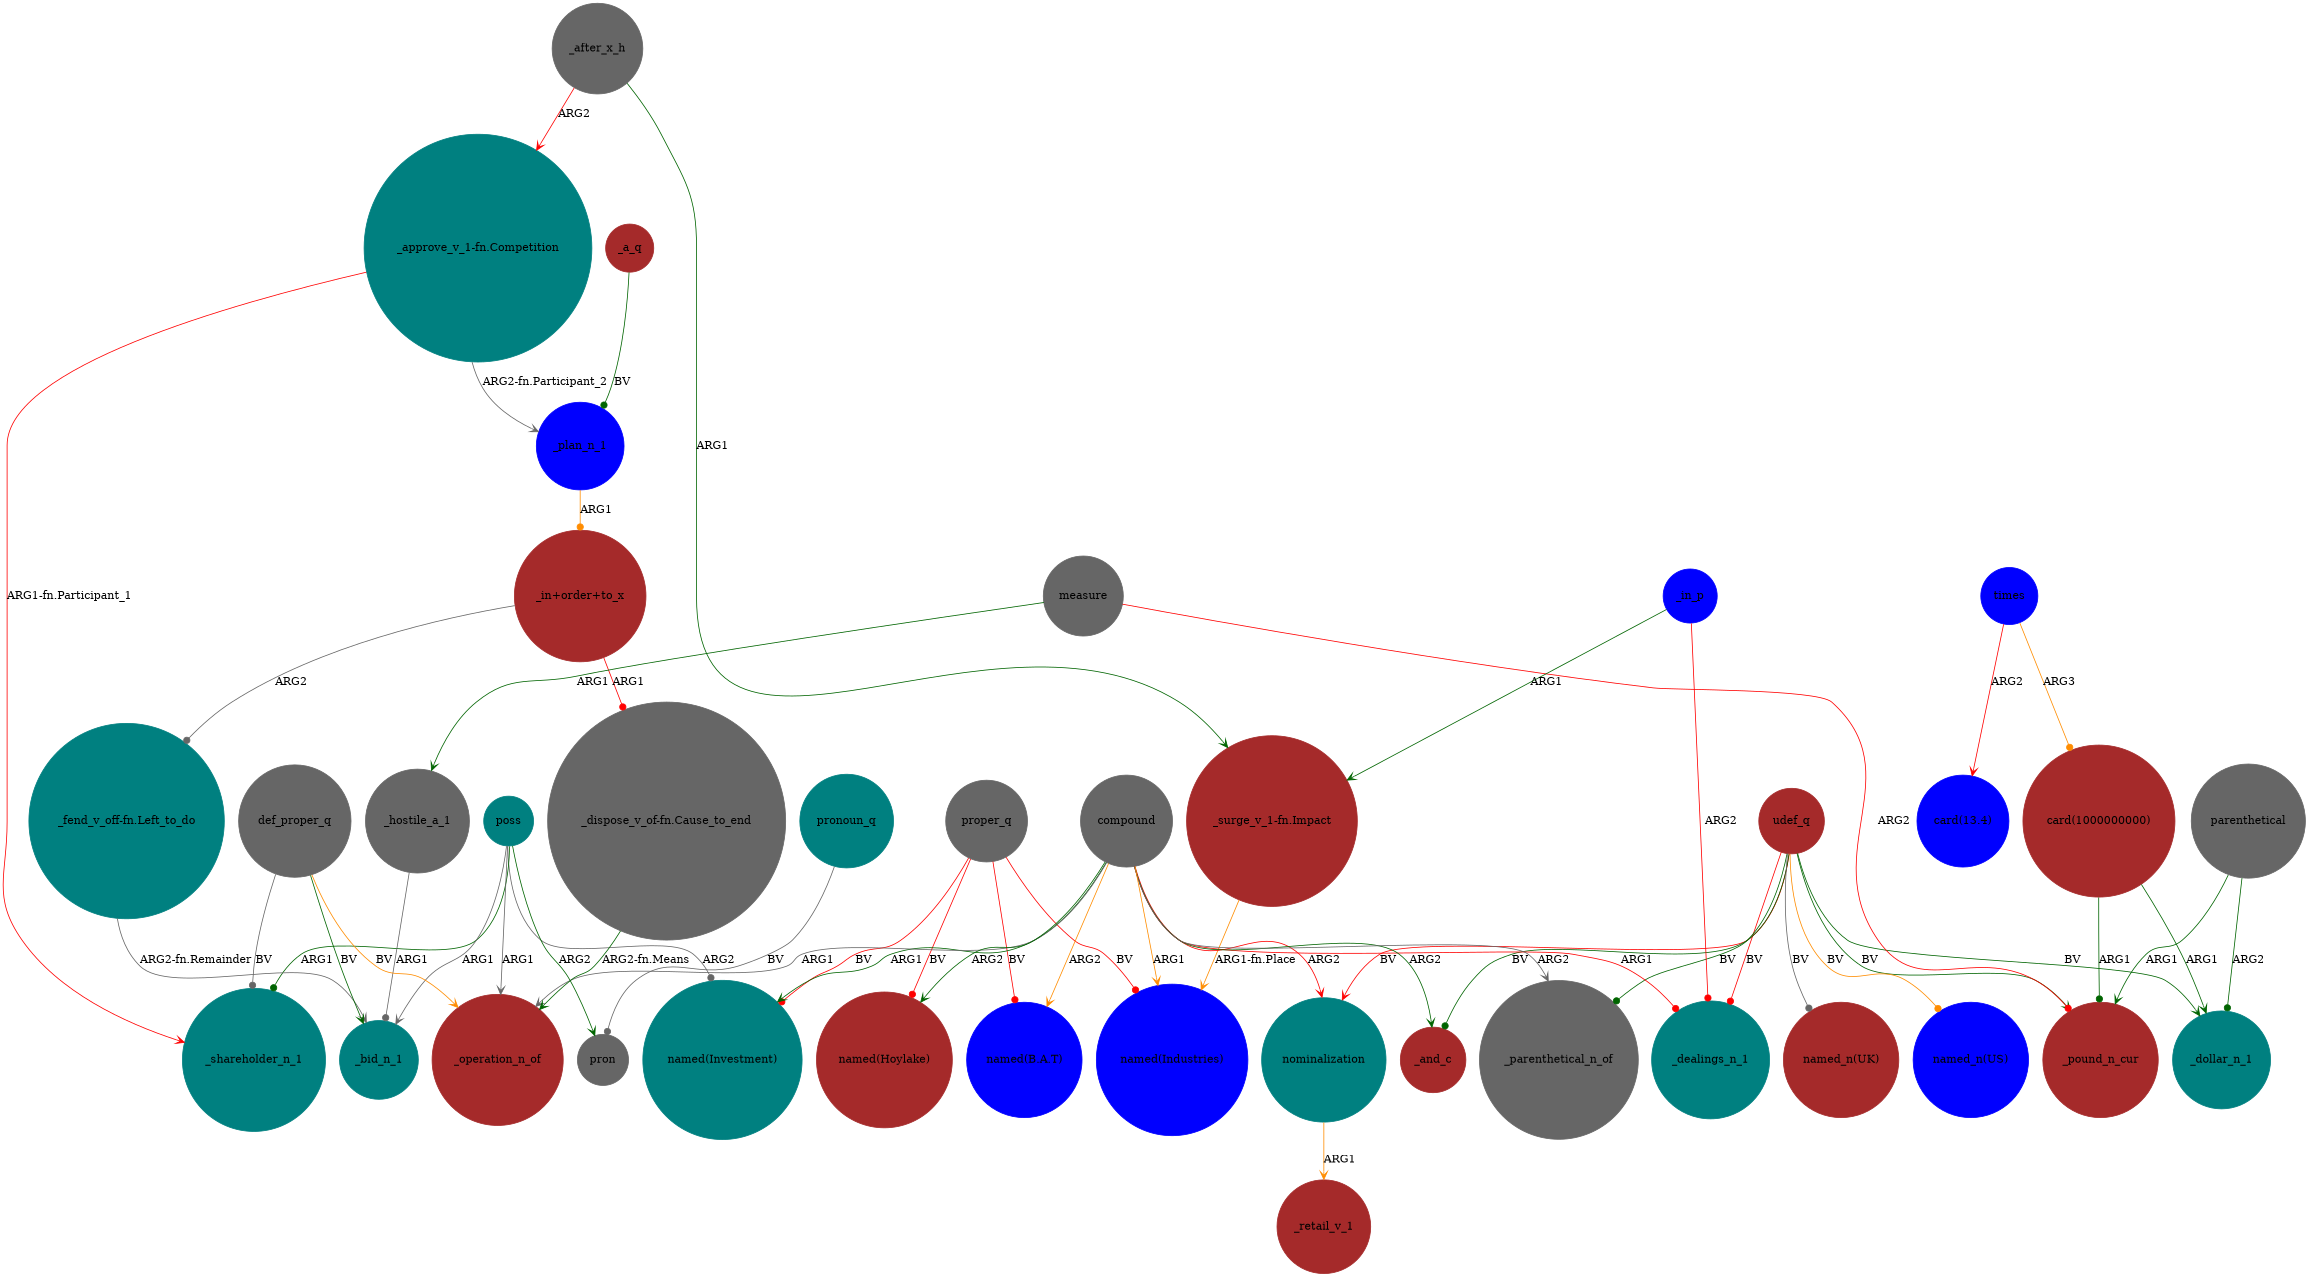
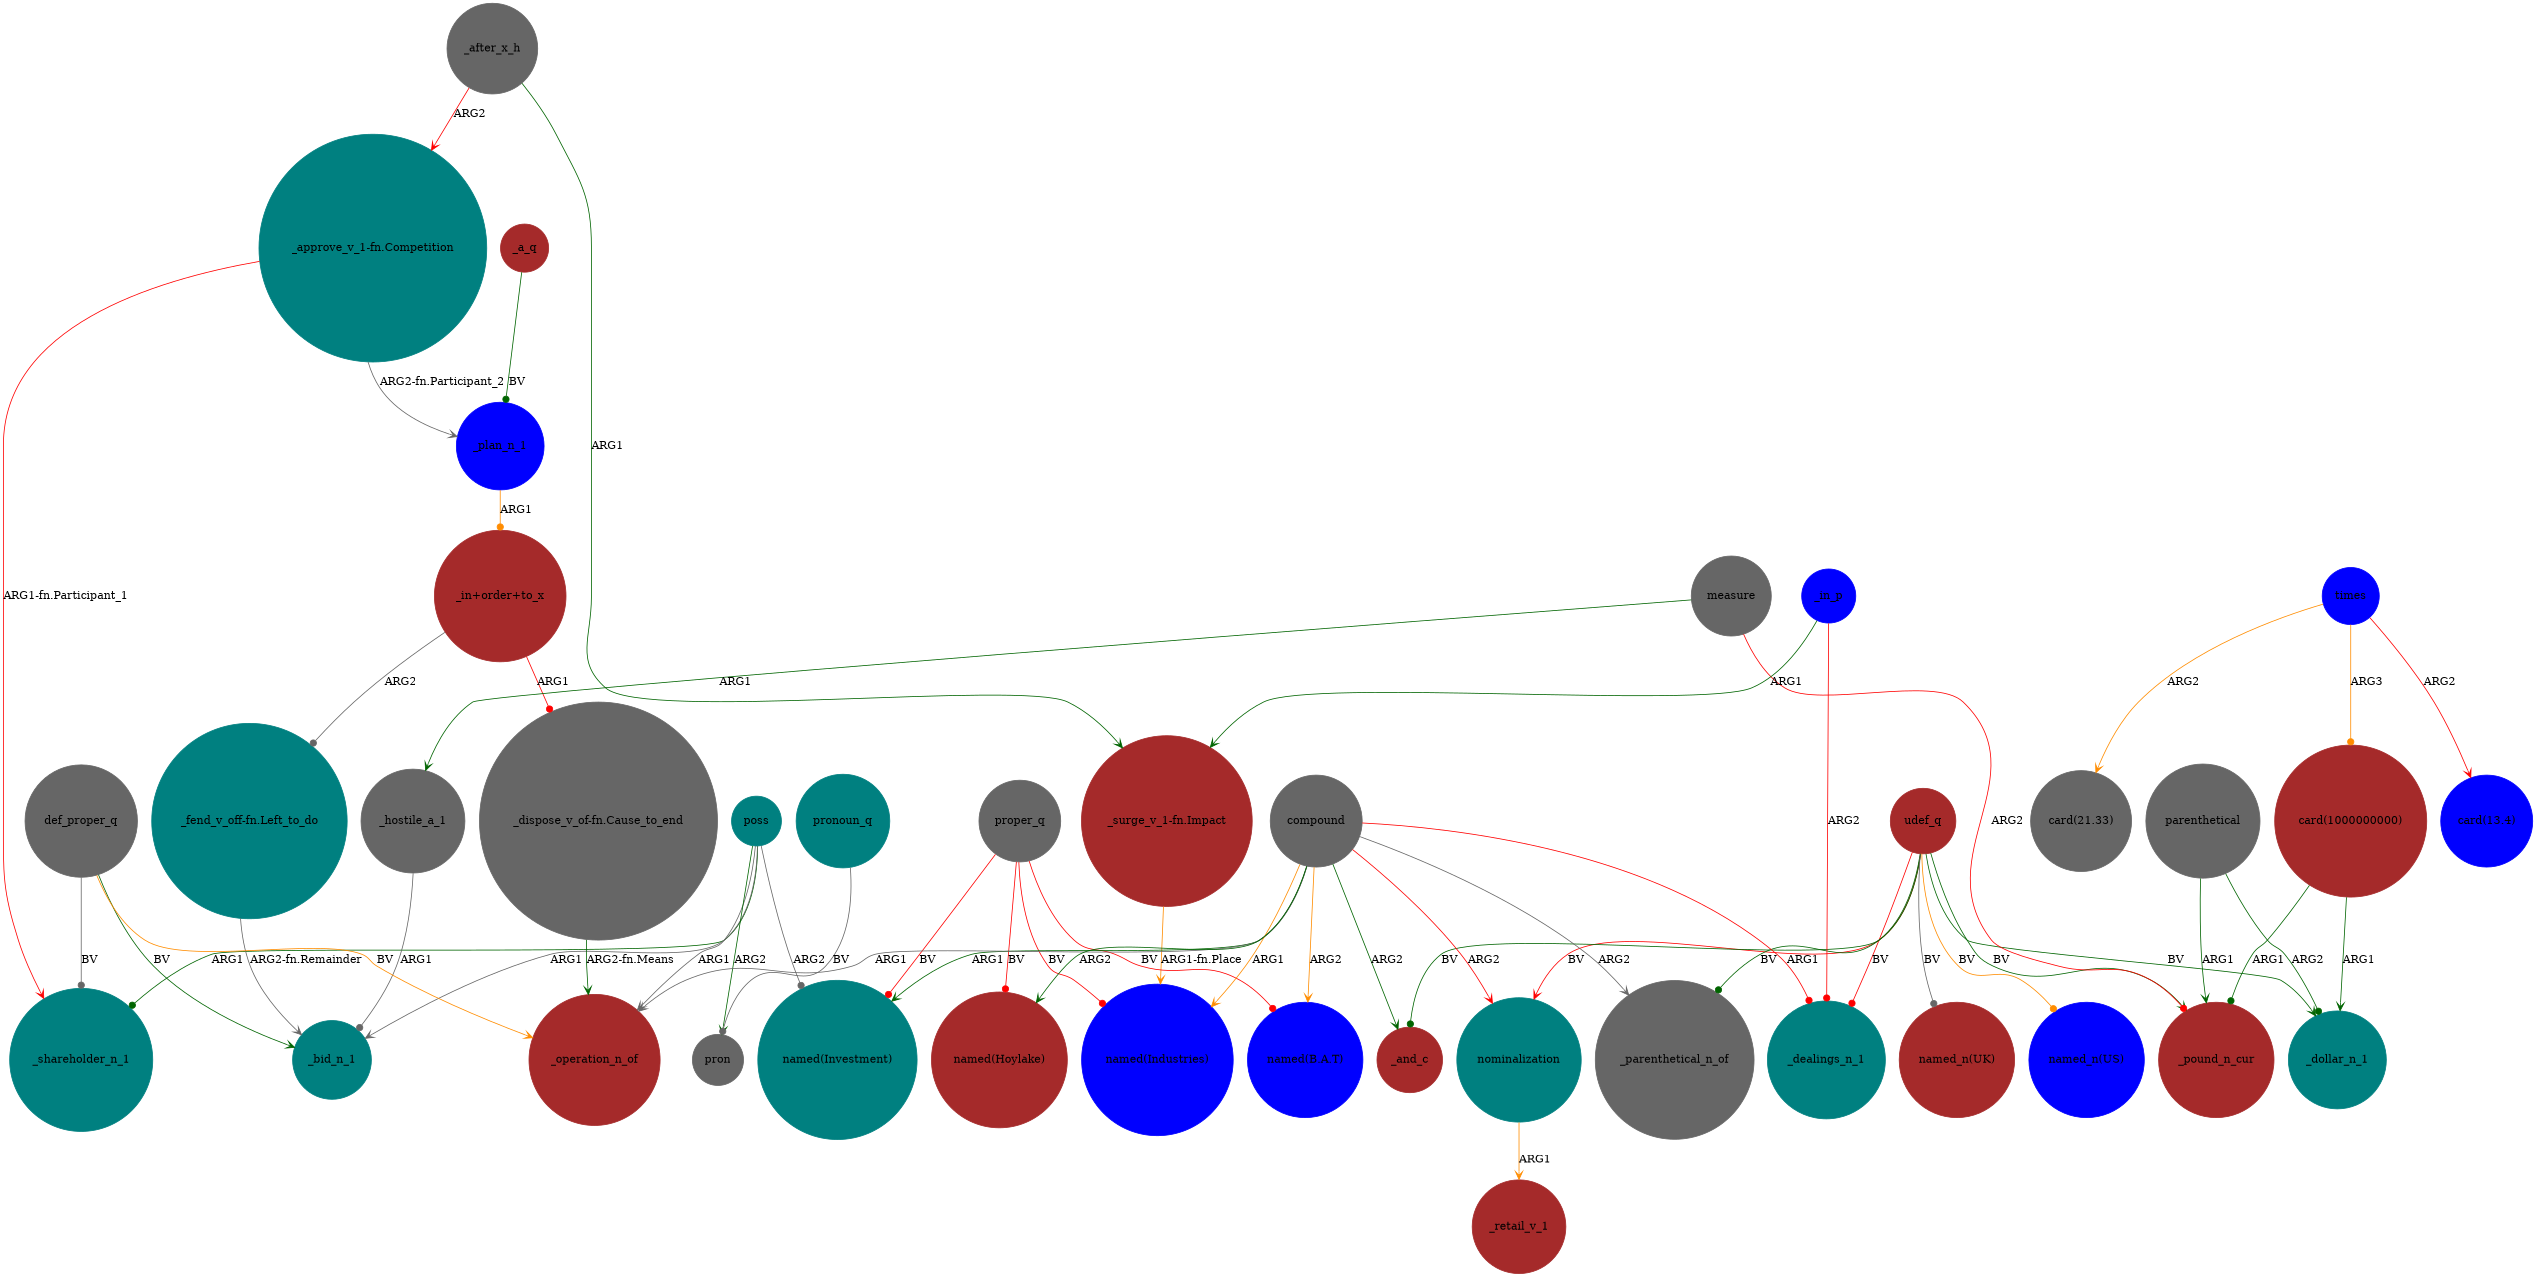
none -> (2081, 821)
